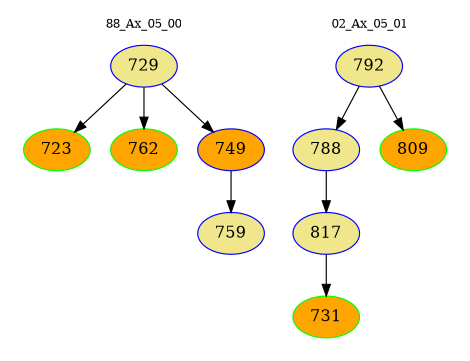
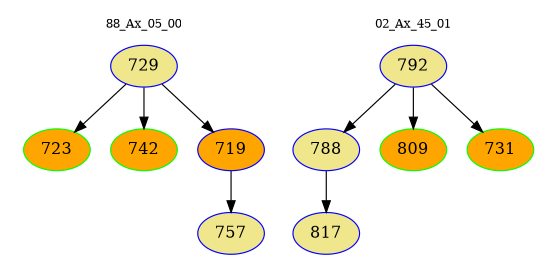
(370, 25) -> (413, 25)
(144, 150) -> (144, 150)
(231, 150) -> (231, 150)
(231, 233) -> (231, 233)
(326, 269) -> (453, 104)
